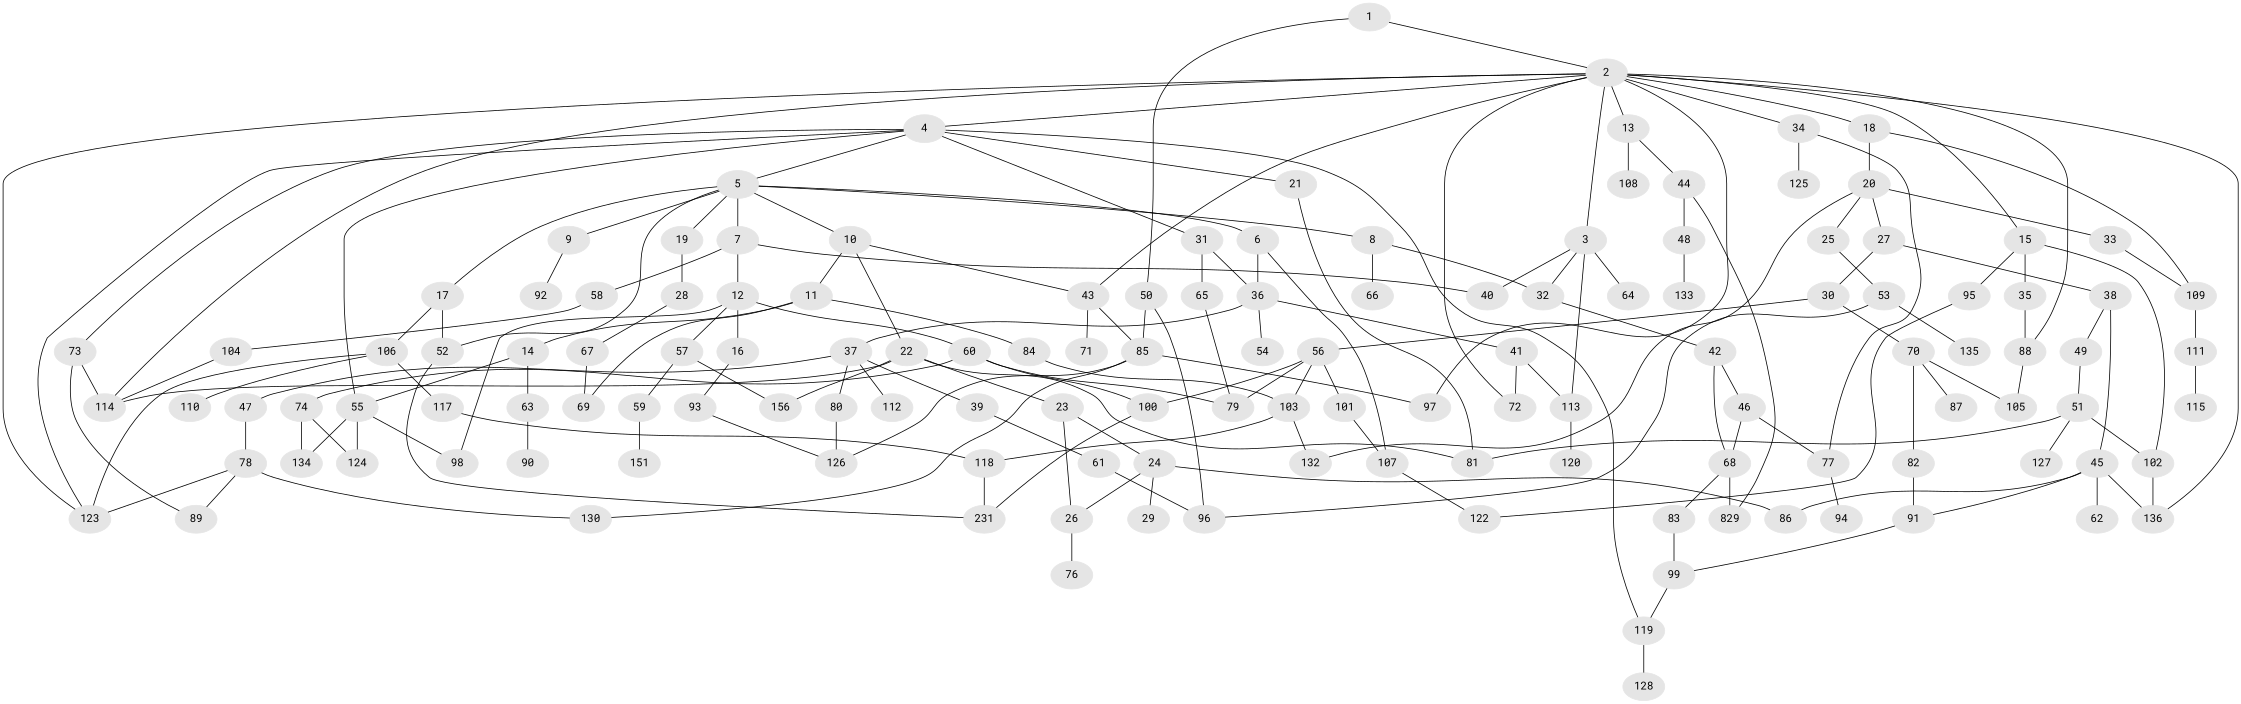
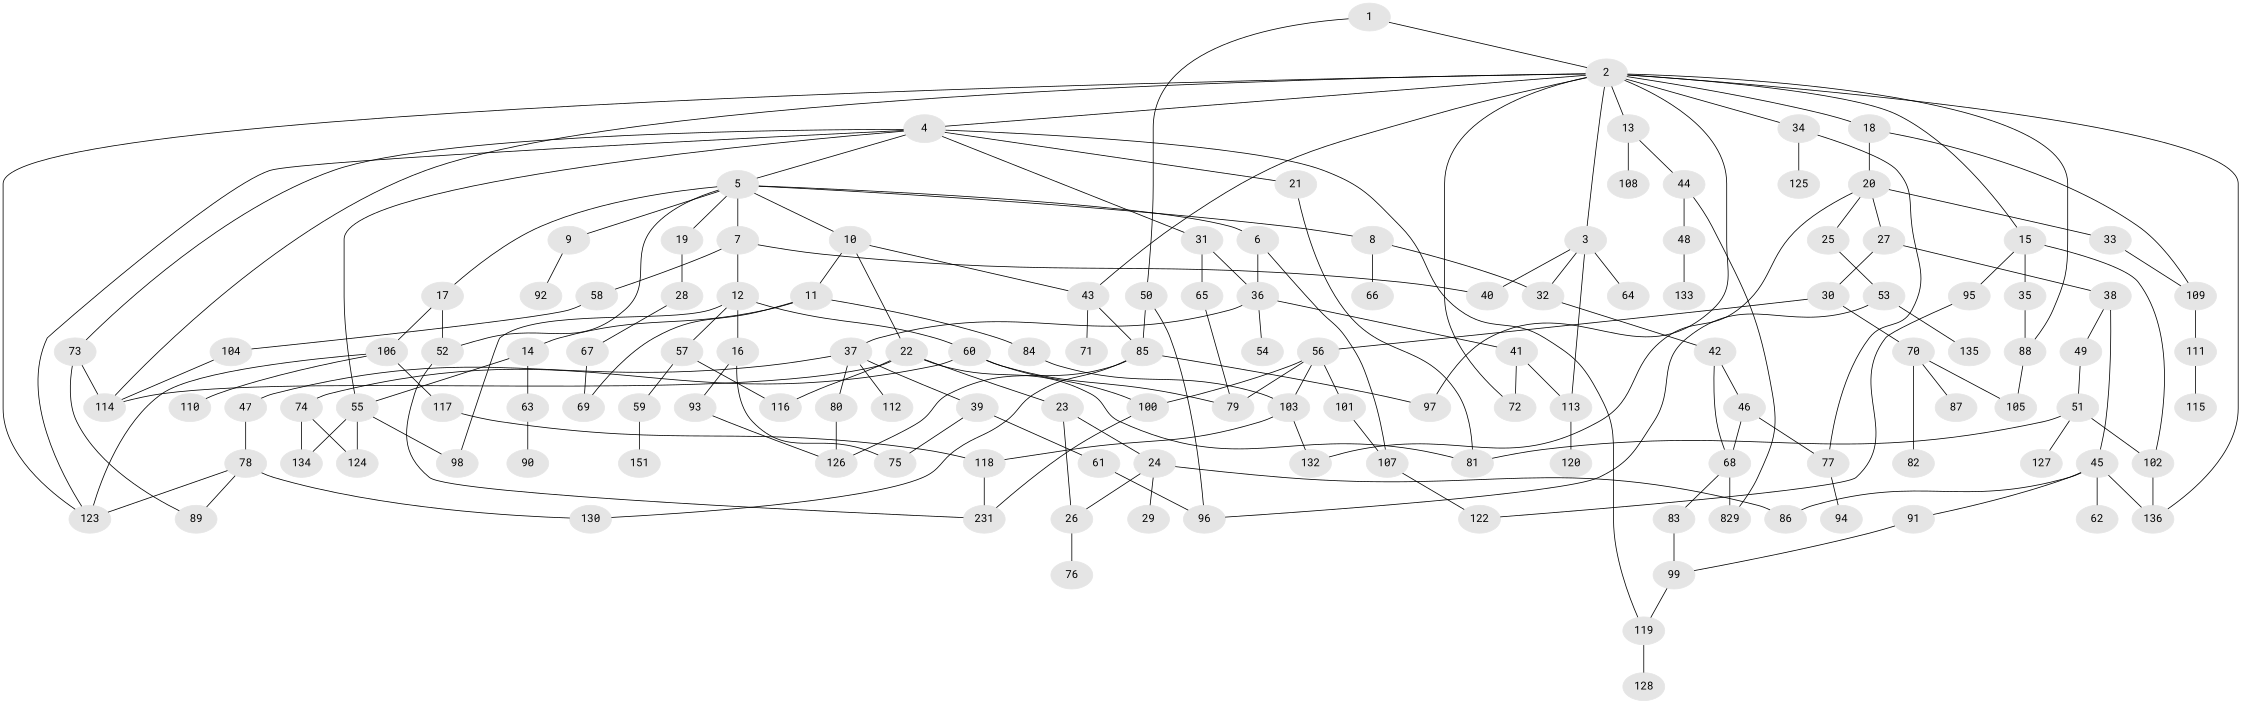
(780, 408) -> (780, 408)
none -> (895, 463)
(1913, 496) -> none
